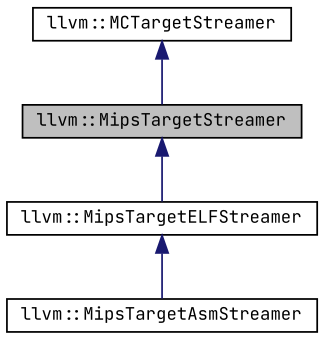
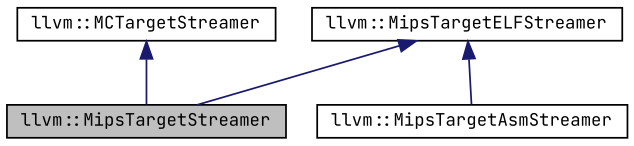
(162, 179) -> (298, 75)
